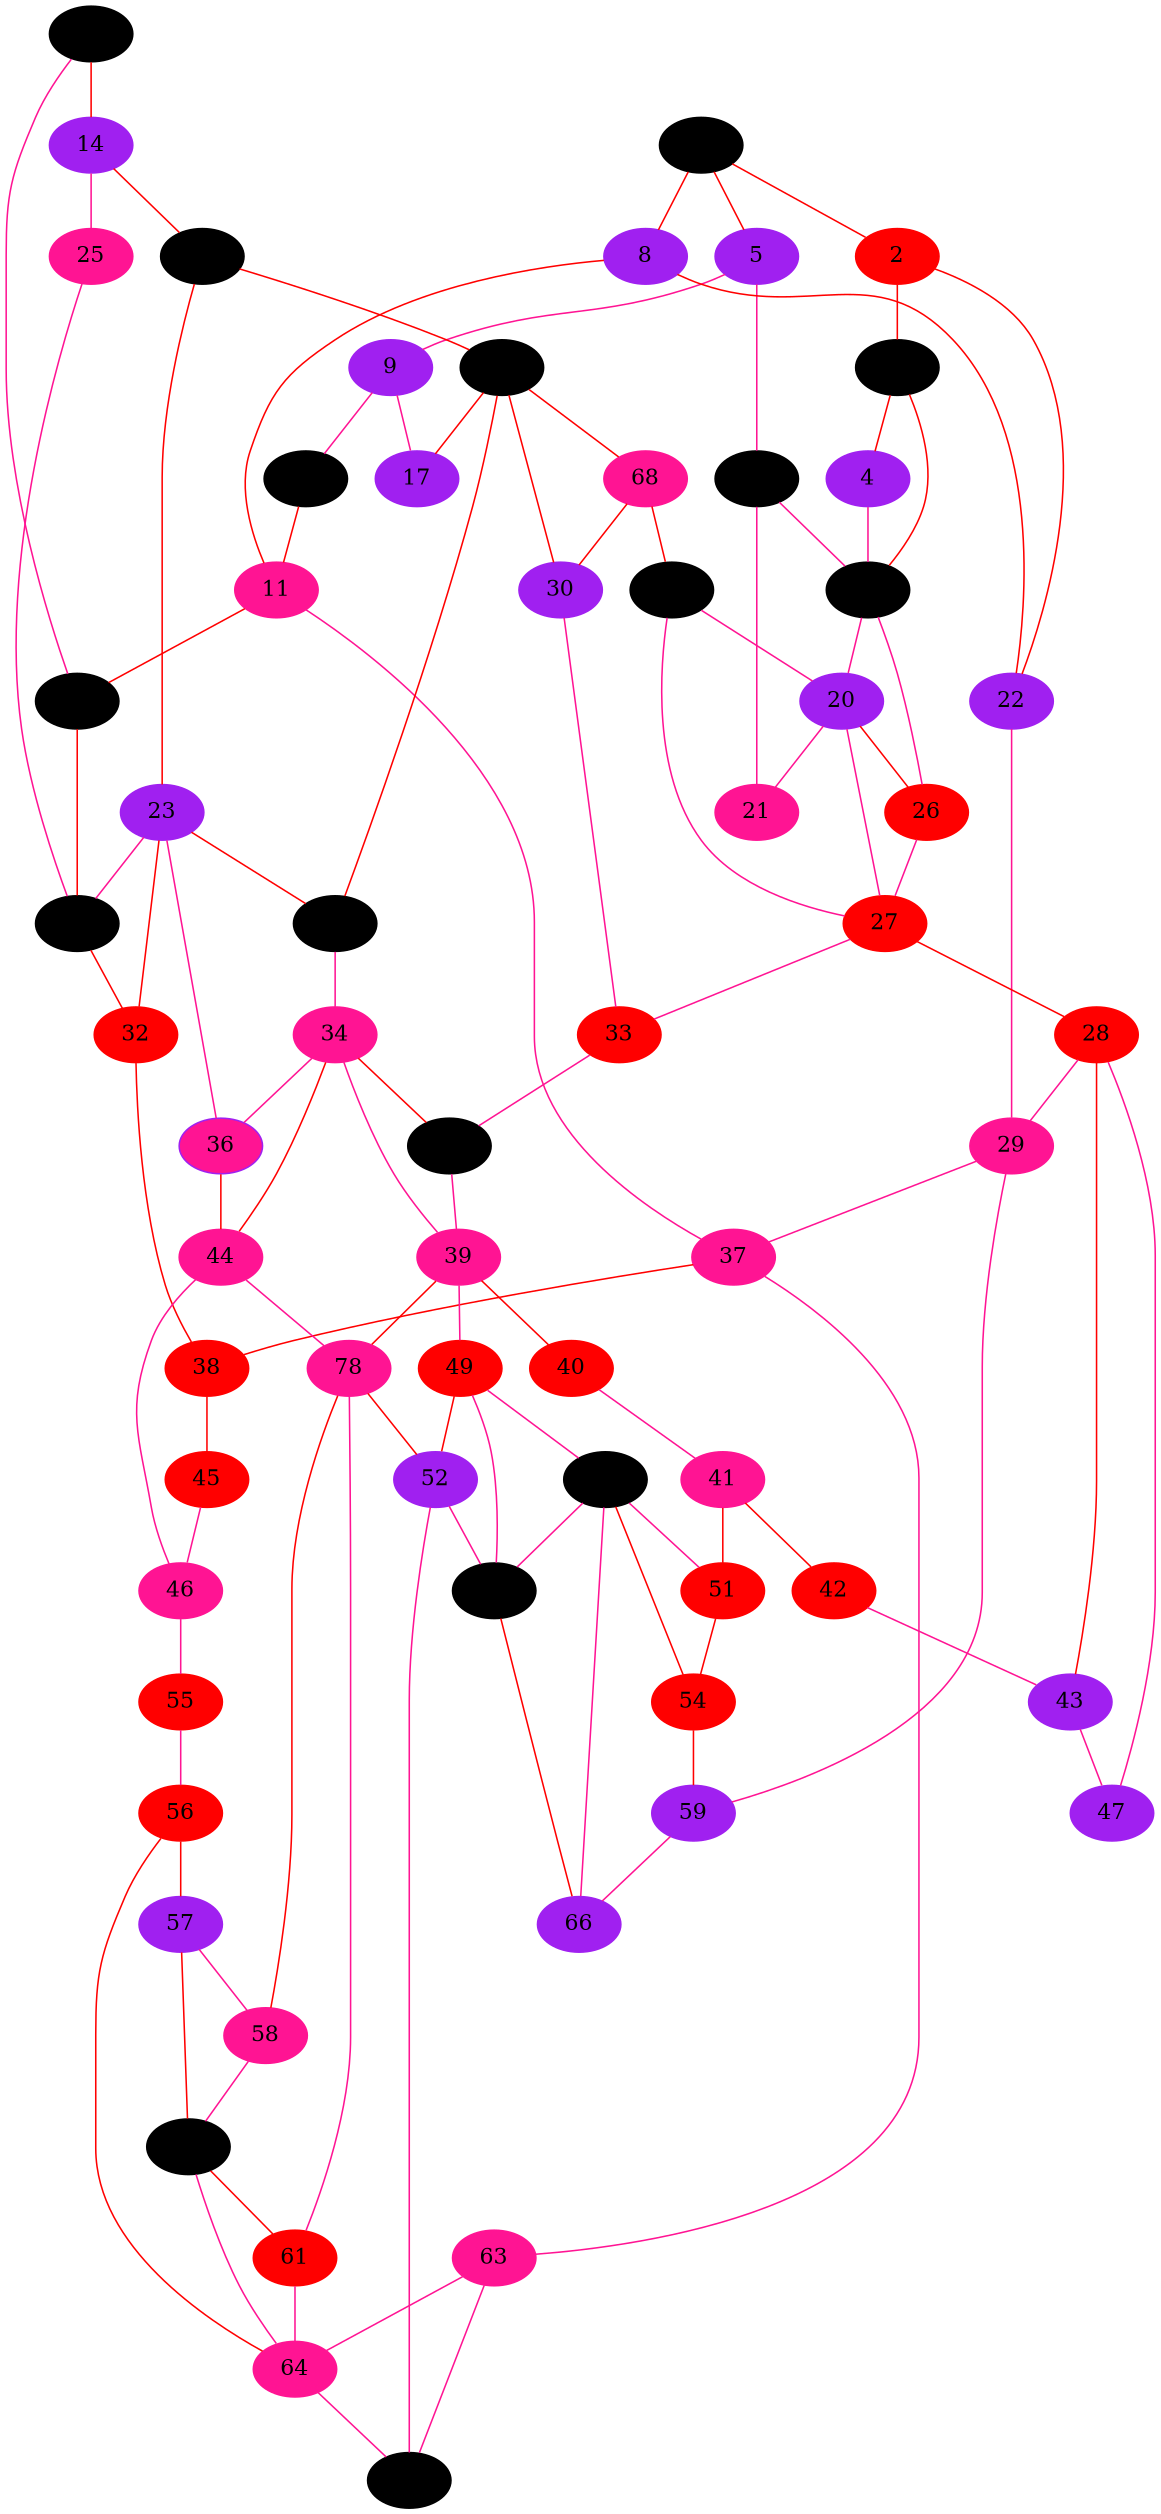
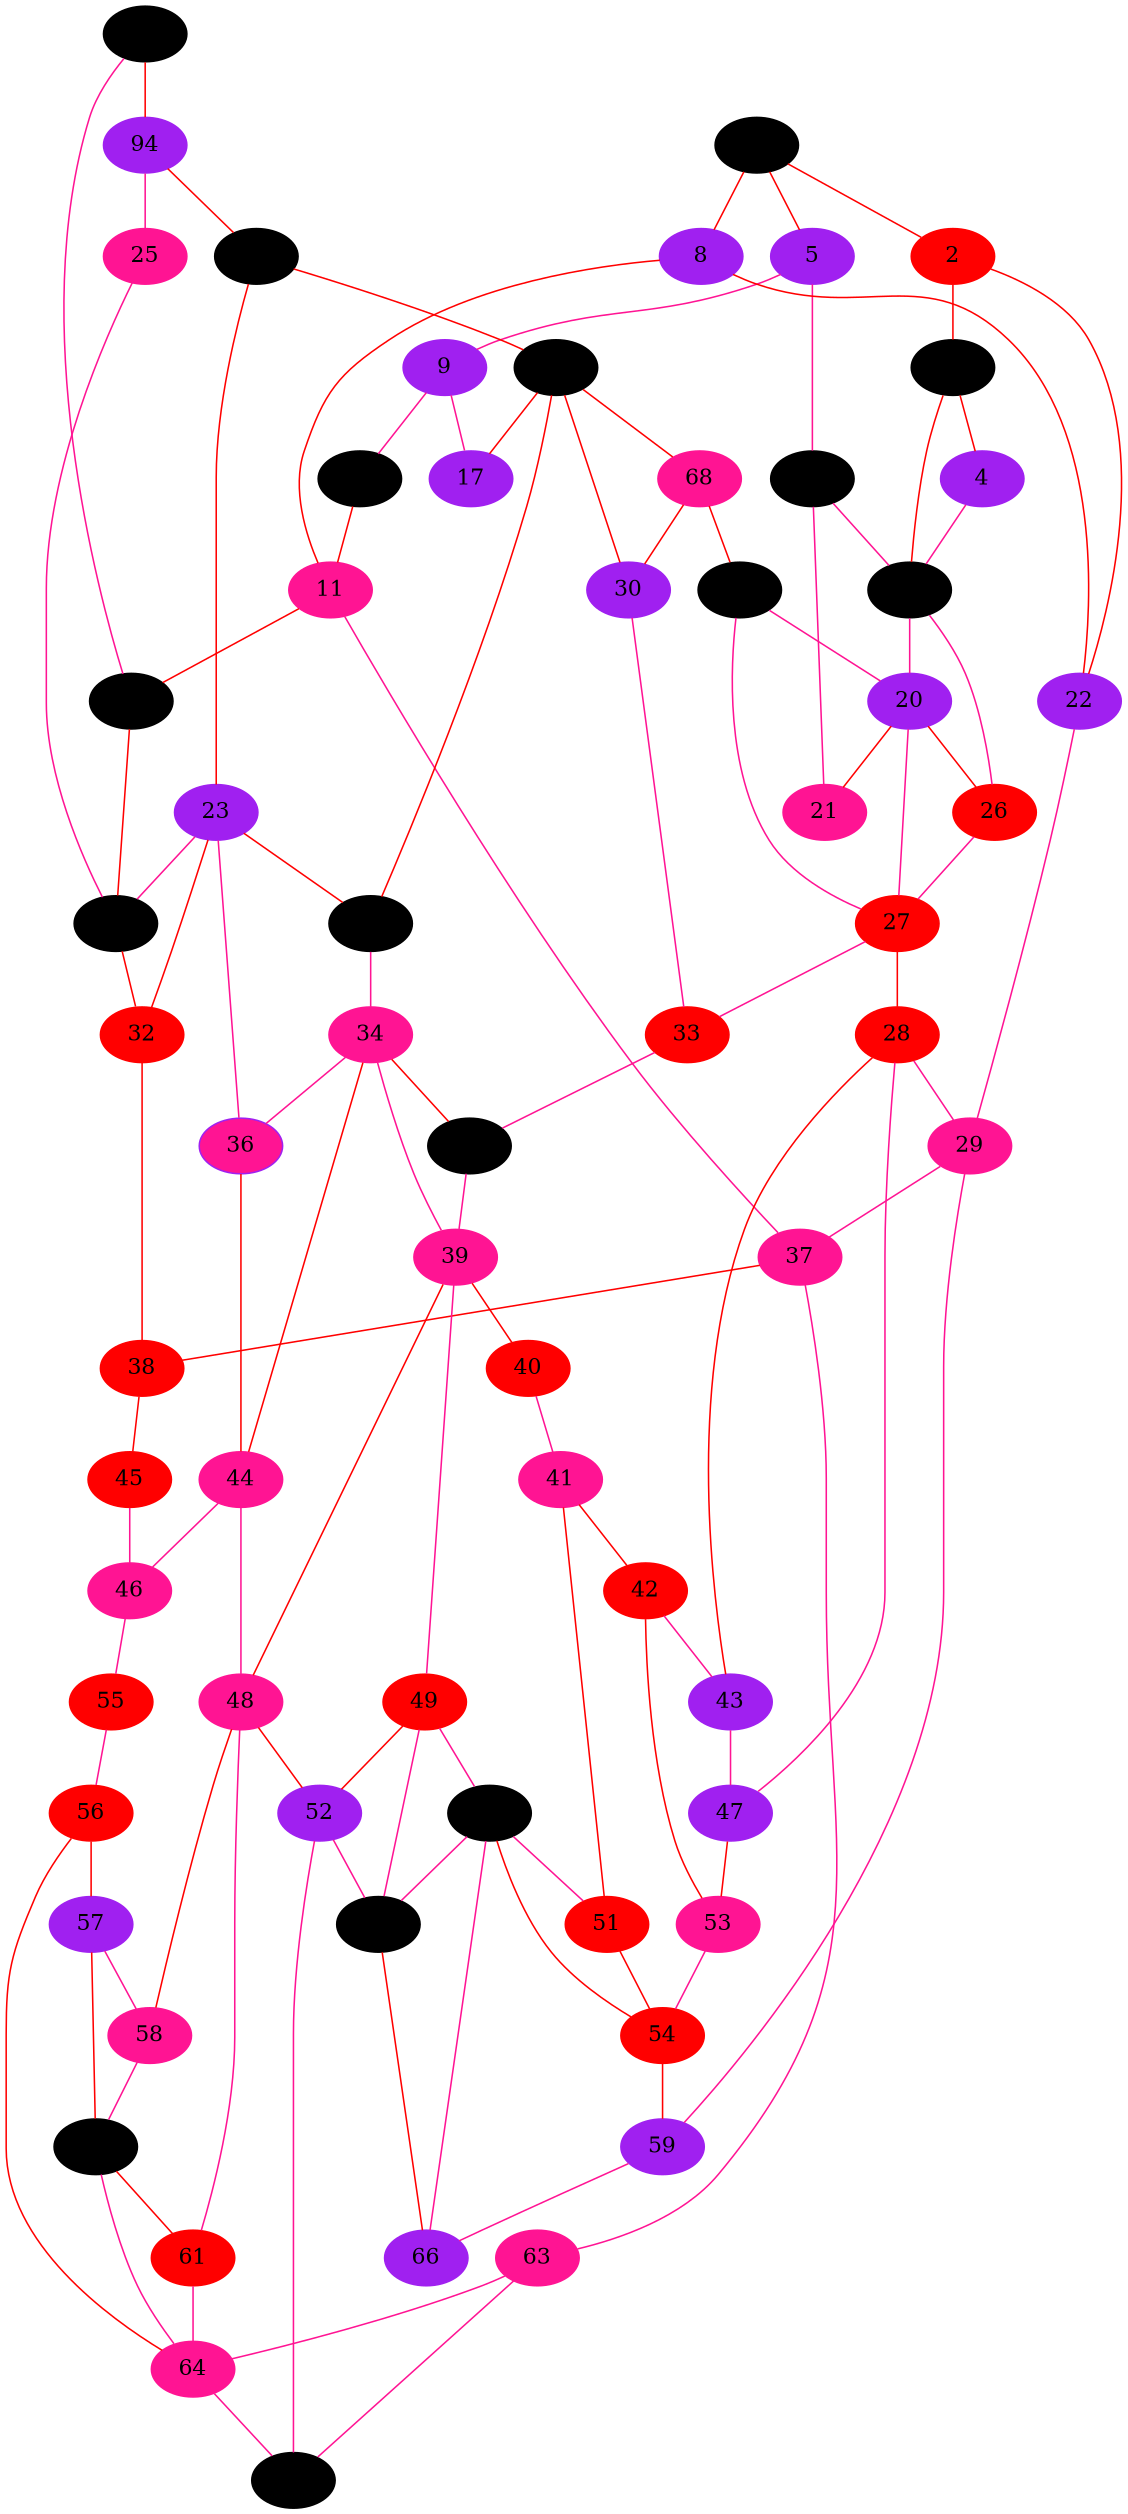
(91, 145) -> (145, 145)
(799, 757) -> (867, 757)
(349, 1368) -> (241, 1702)
none -> (718, 1924)
